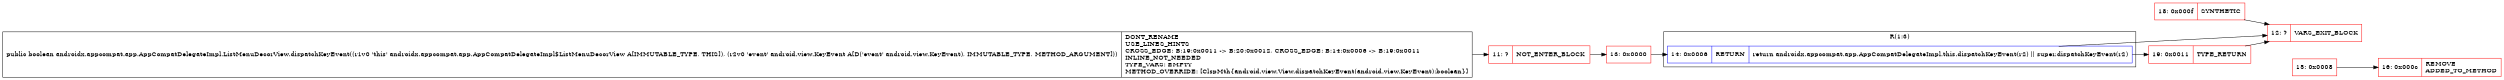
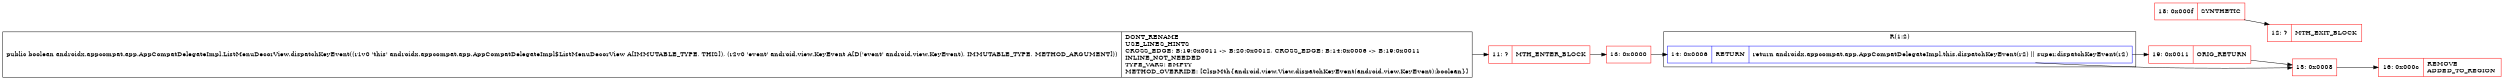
(2326, 33) -> (2326, 33)
(1900, 37) -> (1900, 37)
(2161, 41) -> (2161, 68)
(2255, 44) -> (2269, 62)
(1551, 54) -> (1551, 54)
(2222, 54) -> (2222, 54)
(2461, 71) -> (2461, 71)
